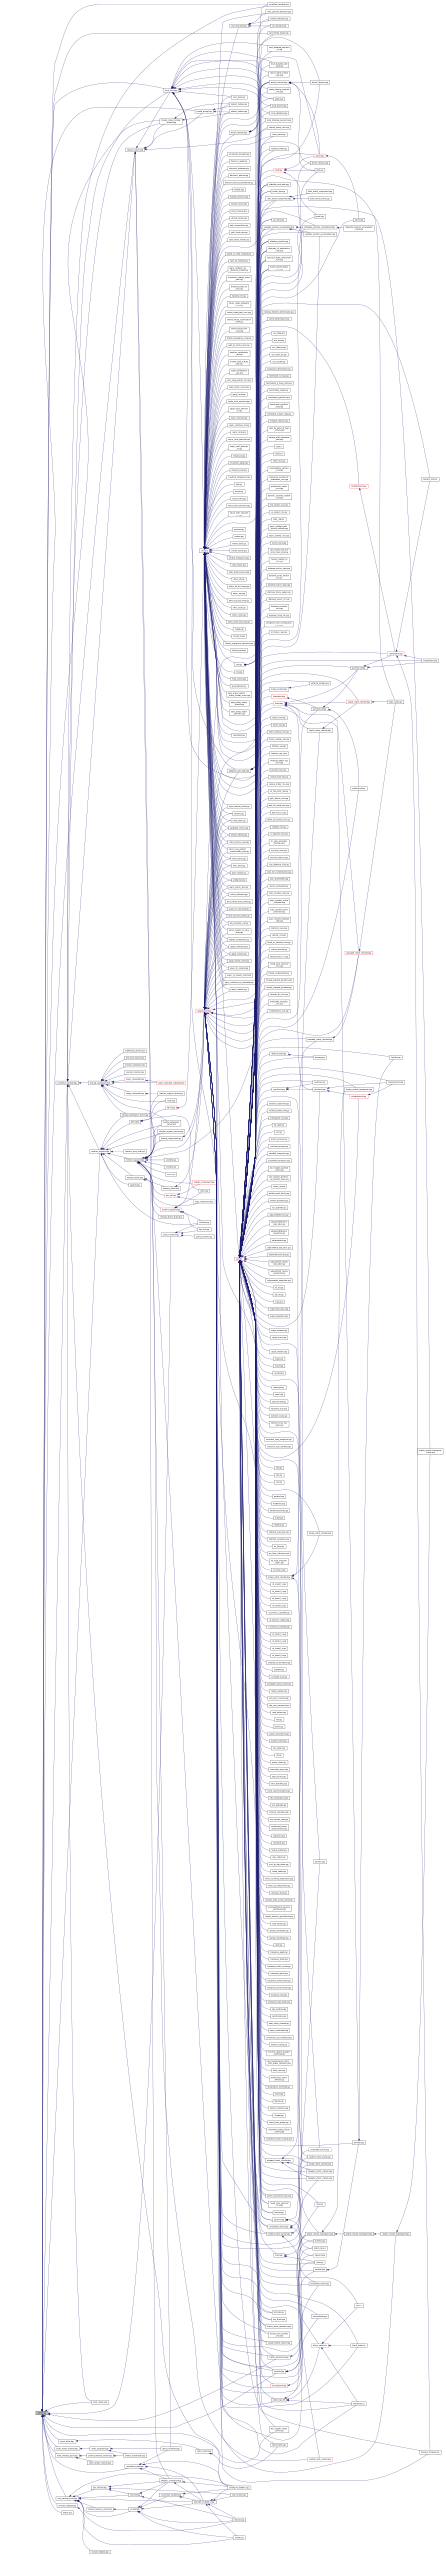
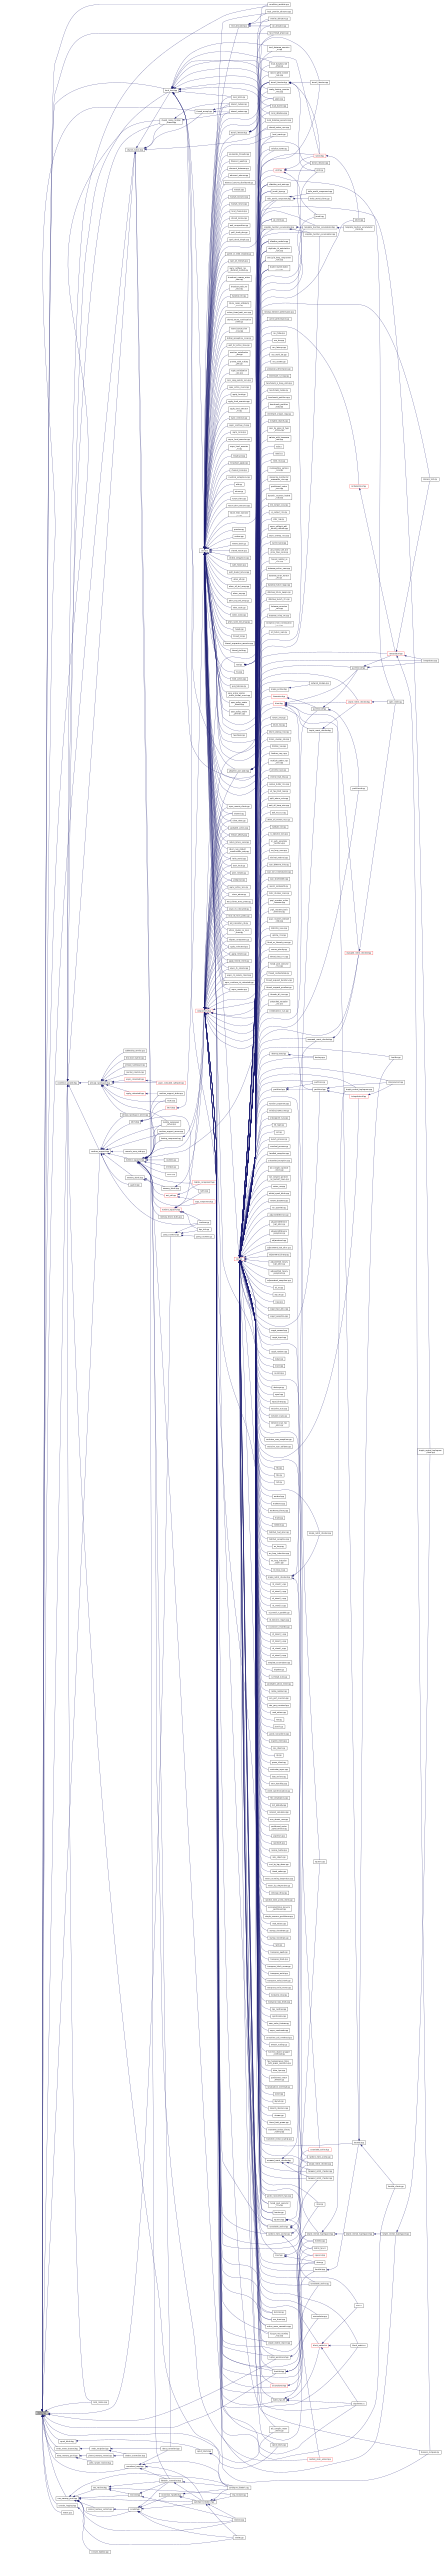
(239, 894) -> (239, 894)
none -> (396, 2187)
